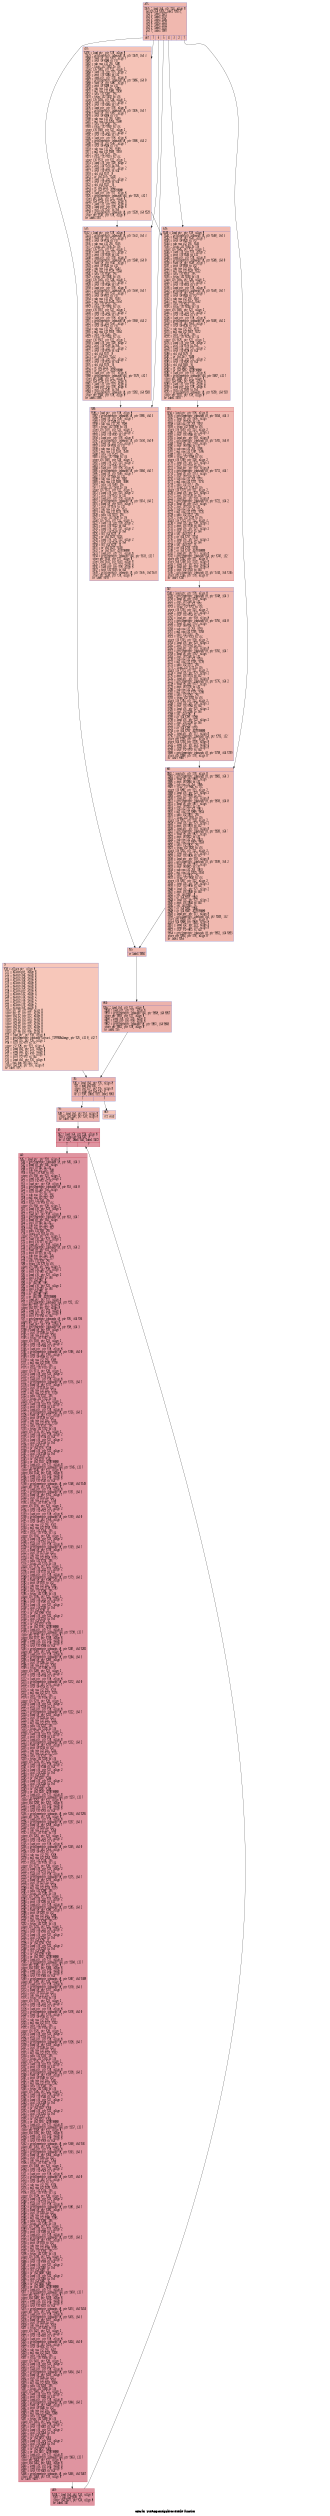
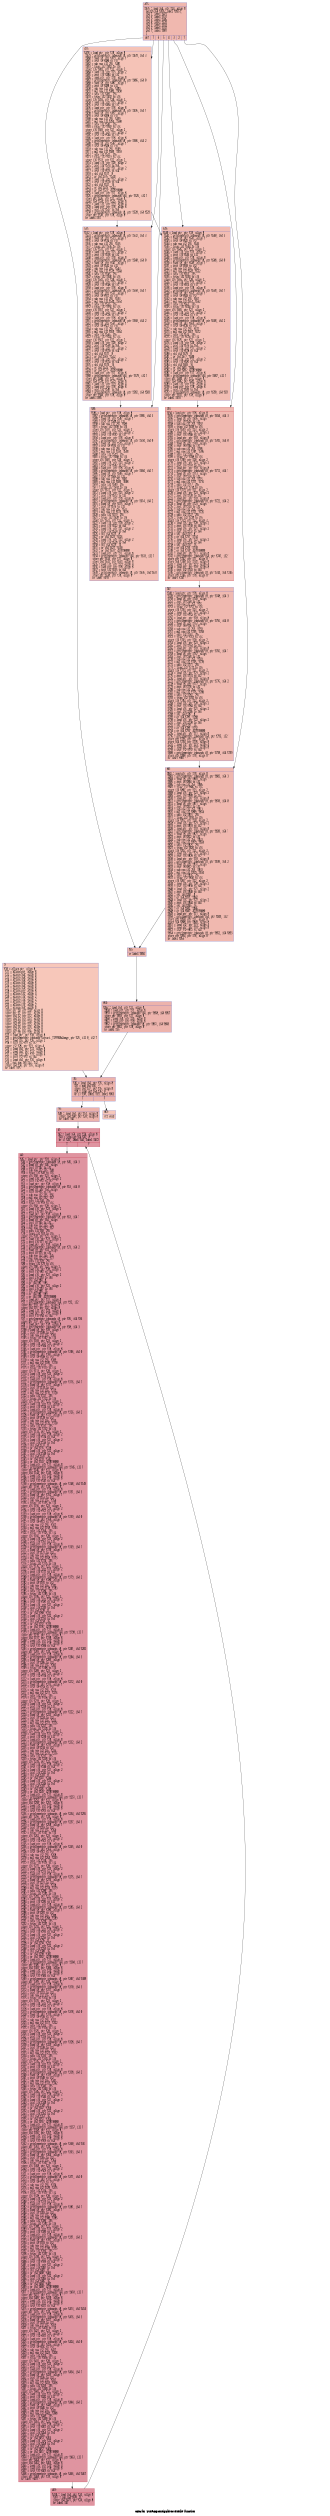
none -> (230, 218)
